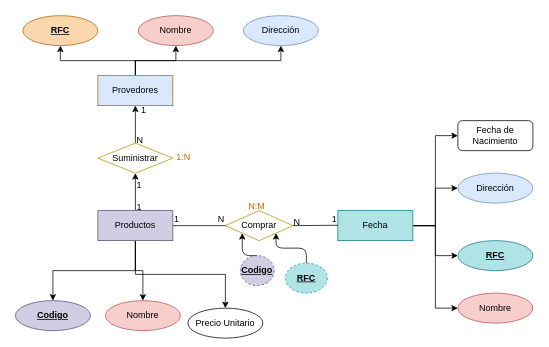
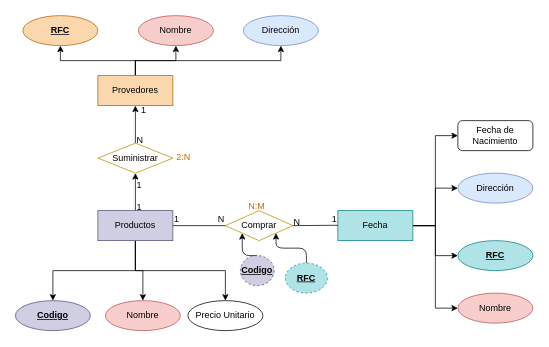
(135, 90) -> (135, 90)
(183, 157) -> (183, 157)
(225, 323) -> (225, 315)
